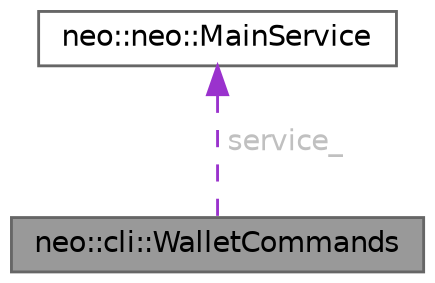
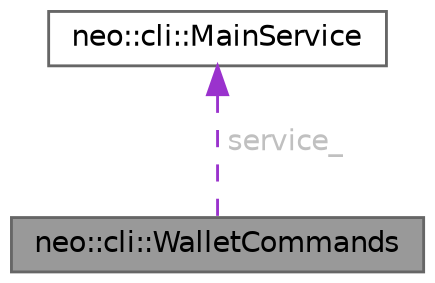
(218, 39) -> (218, 39)
